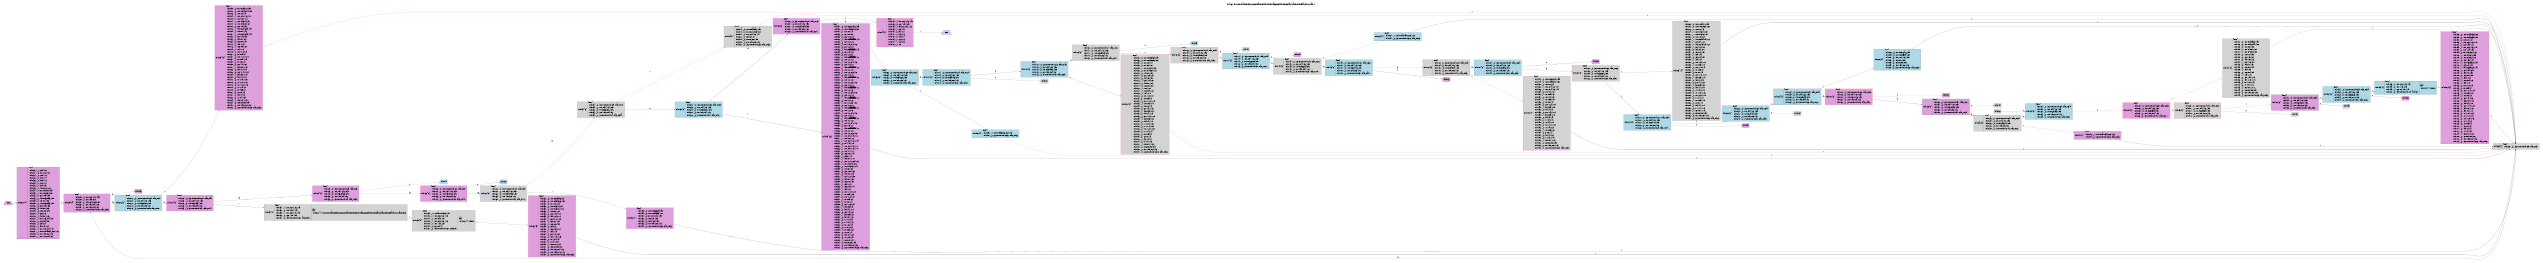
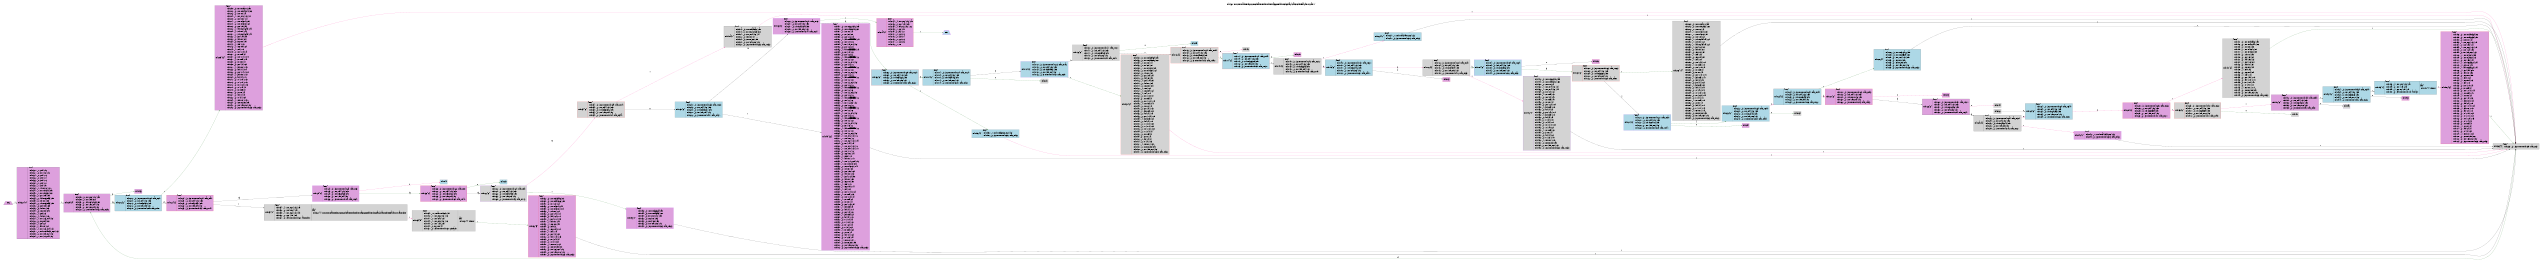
(947, 33) -> (947, 33)
